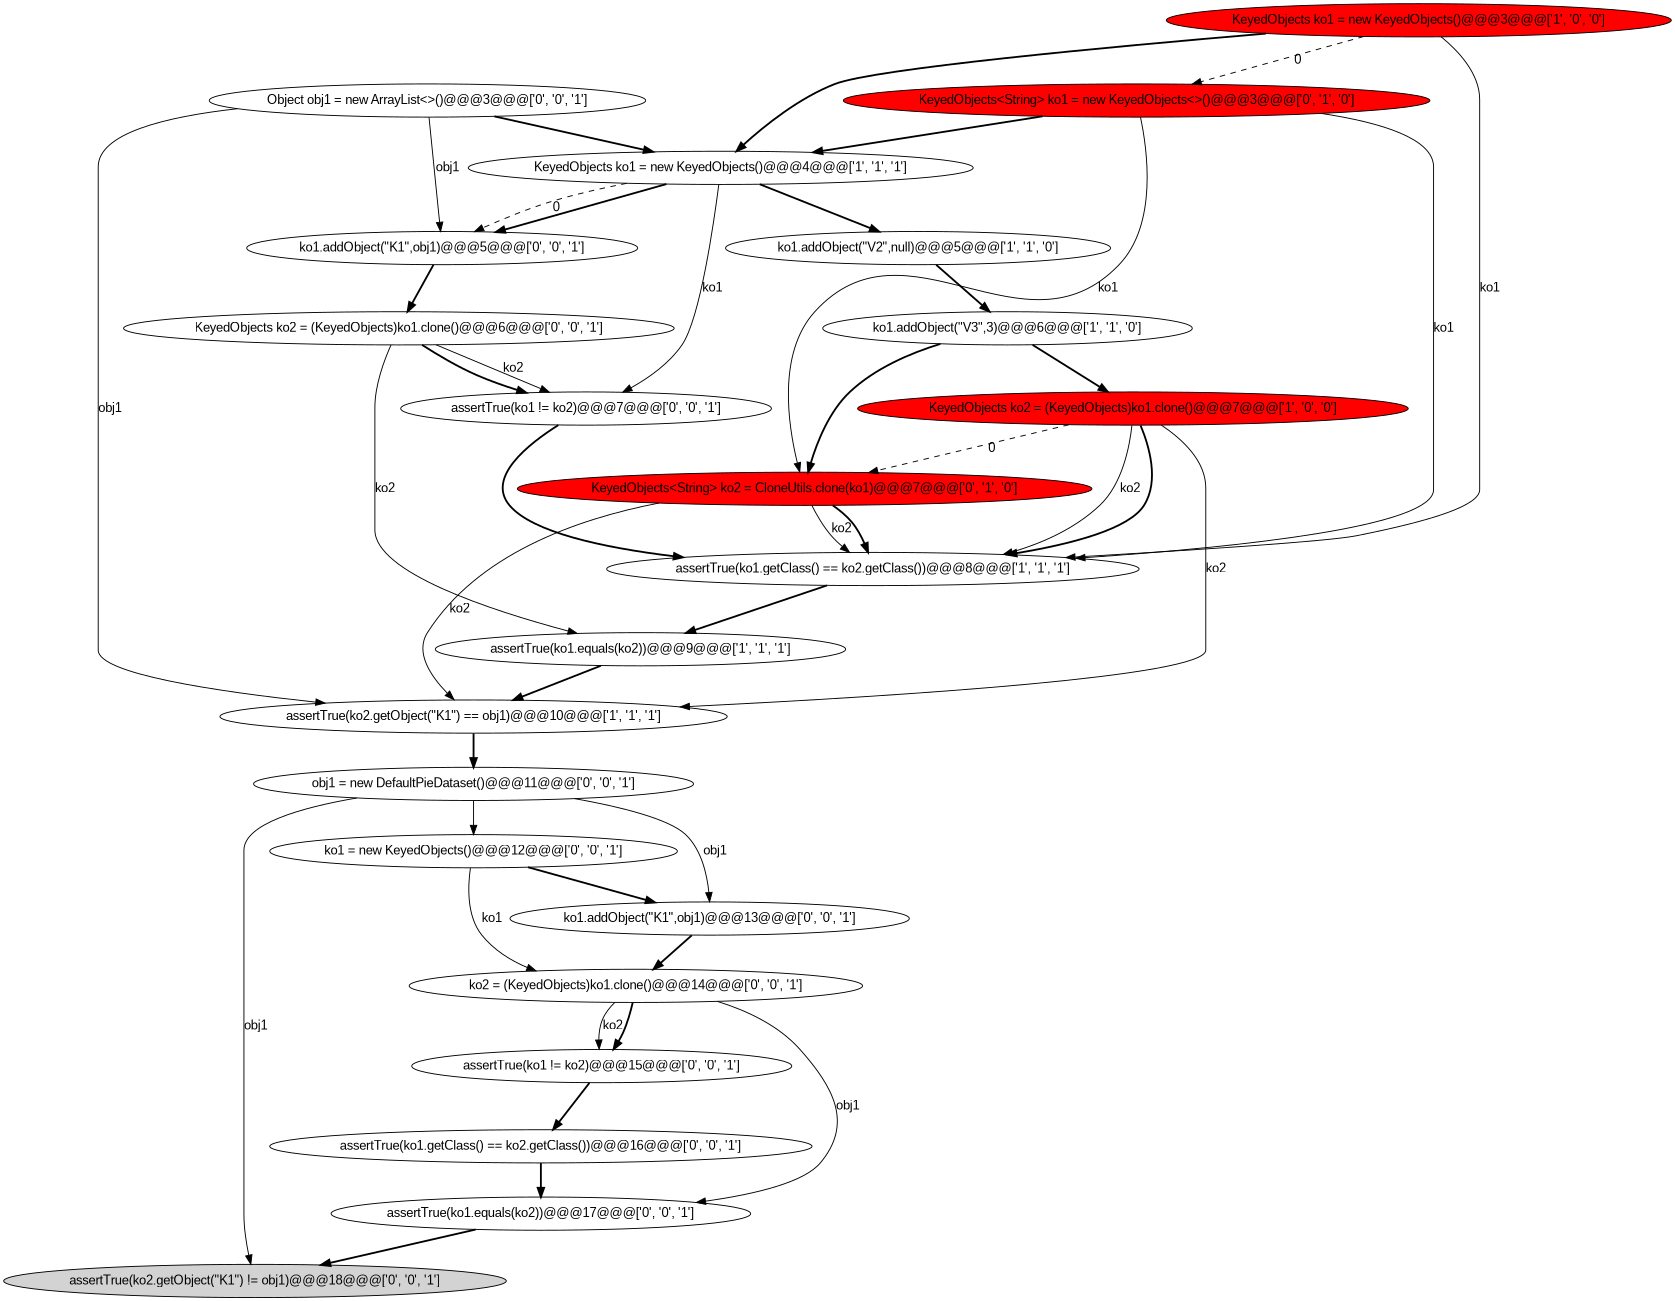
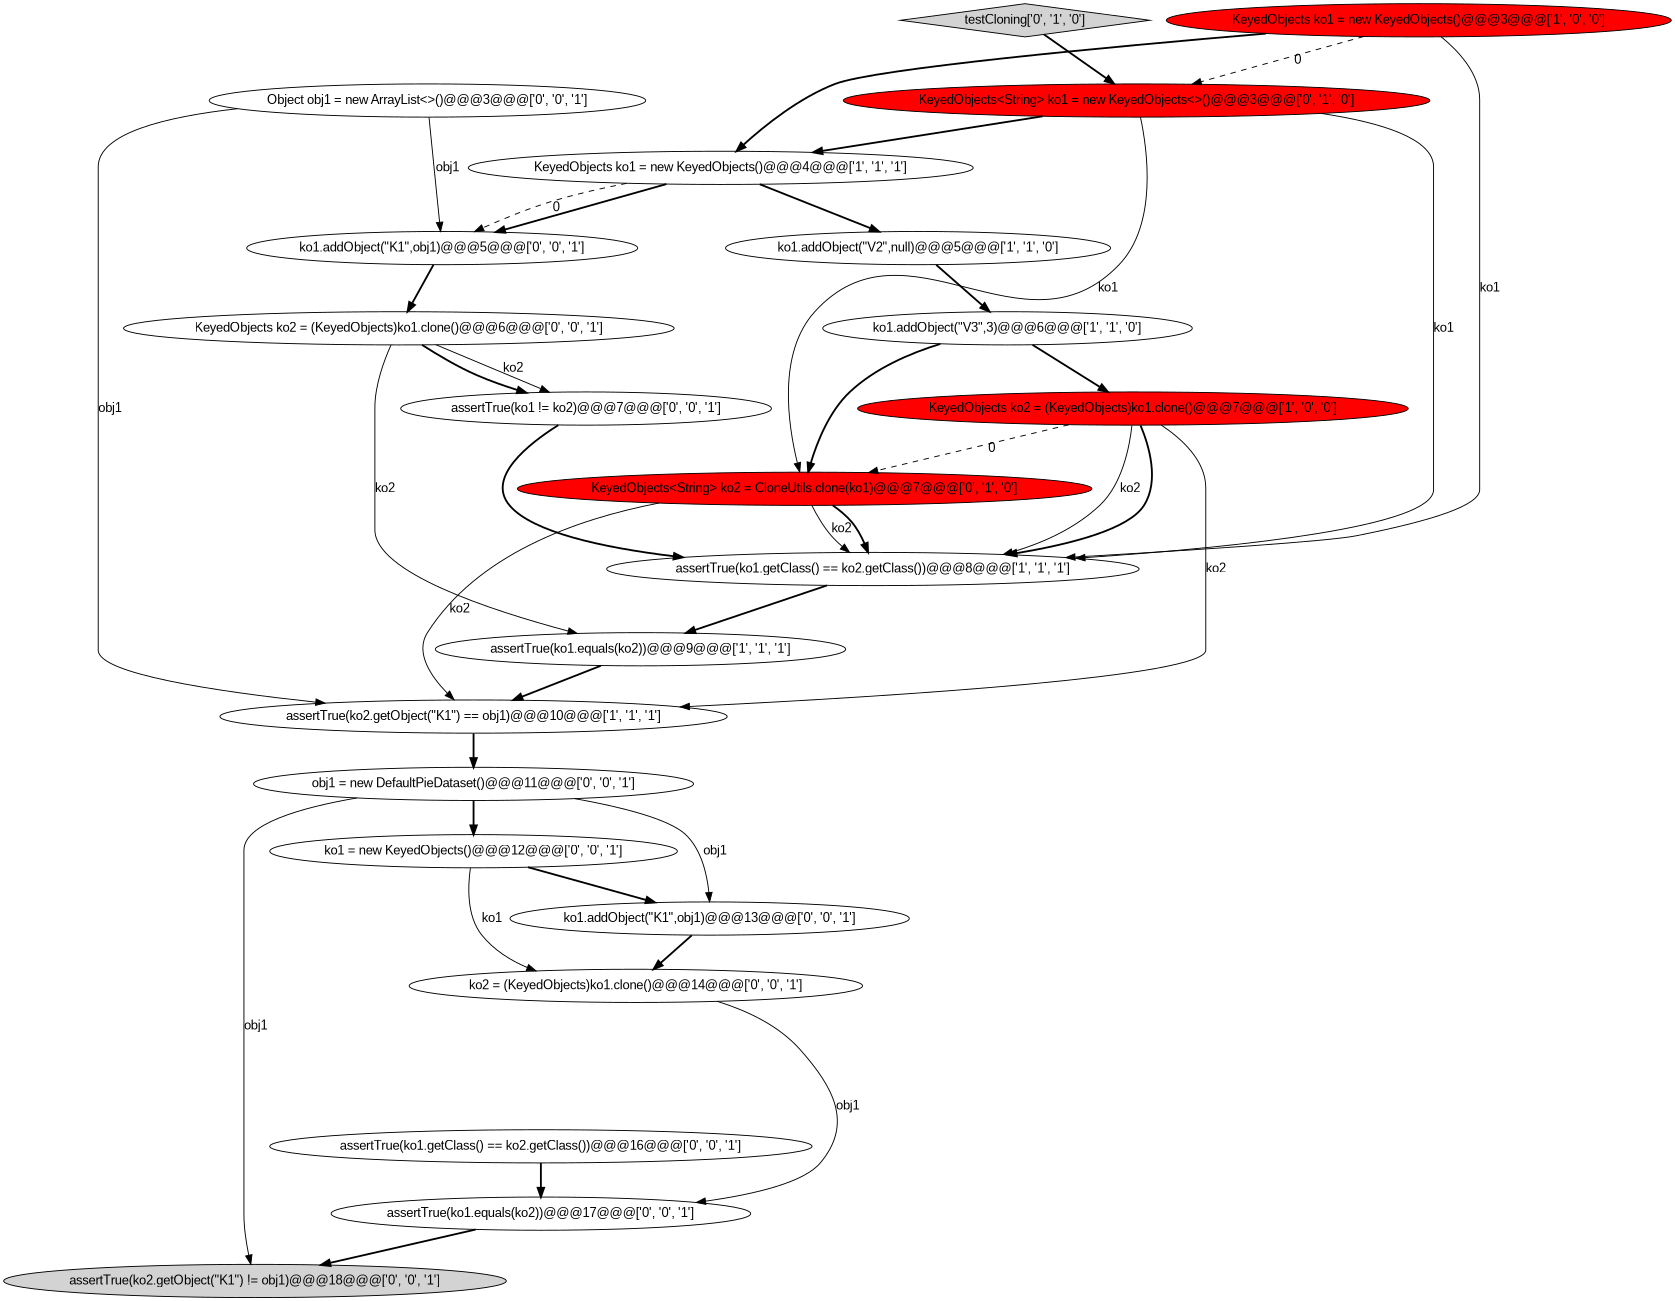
none -> (1025, 20)
(569, 133) -> none
(699, 299) -> none
(474, 813) -> (474, 813)
(602, 1066) -> none
